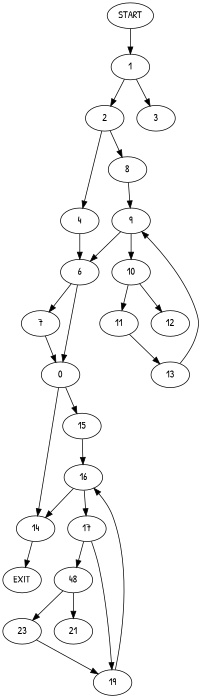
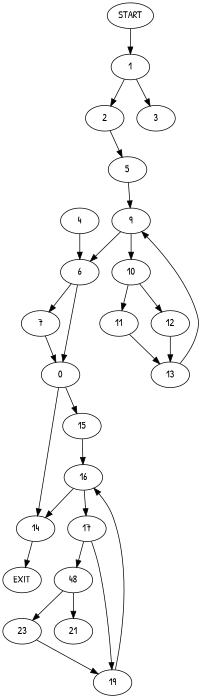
(93, 166) -> none
(128, 170) -> (128, 170)
none -> (170, 346)
